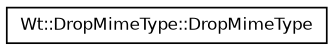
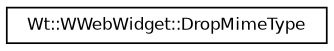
(167, 25) -> (167, 25)
